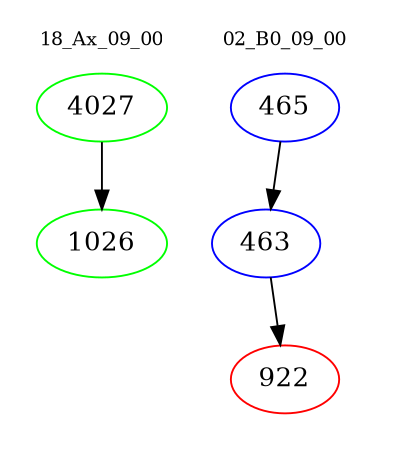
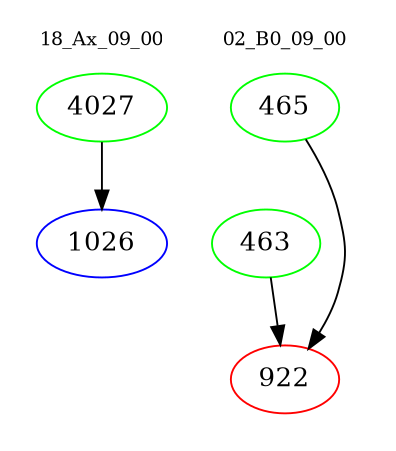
(285, 108) -> (285, 108)
(277, 166) -> (343, 235)
(102, 243) -> (102, 243)
(266, 243) -> (266, 243)
